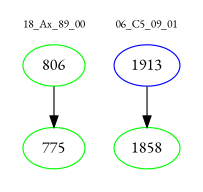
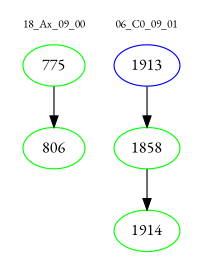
(55, 25) -> (55, 25)
(147, 25) -> (147, 25)
(54, 101) -> (54, 101)
none -> (147, 231)
